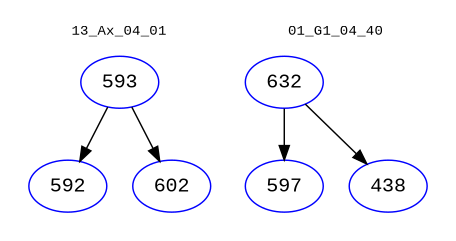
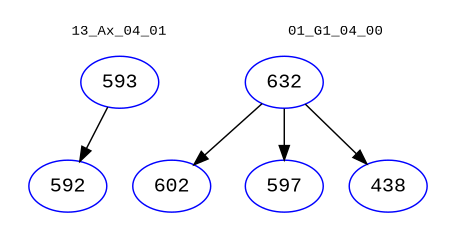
(336, 31) -> (336, 31)
(142, 128) -> (243, 120)
